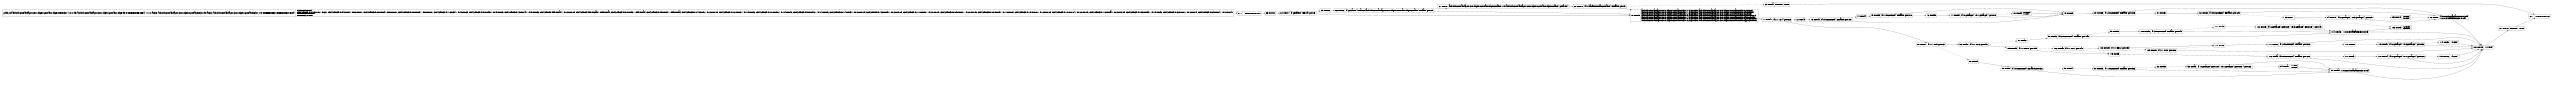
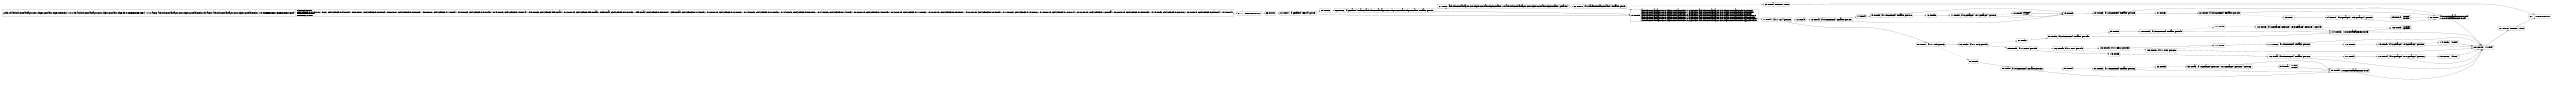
(2342, 22) -> (2356, 27)
